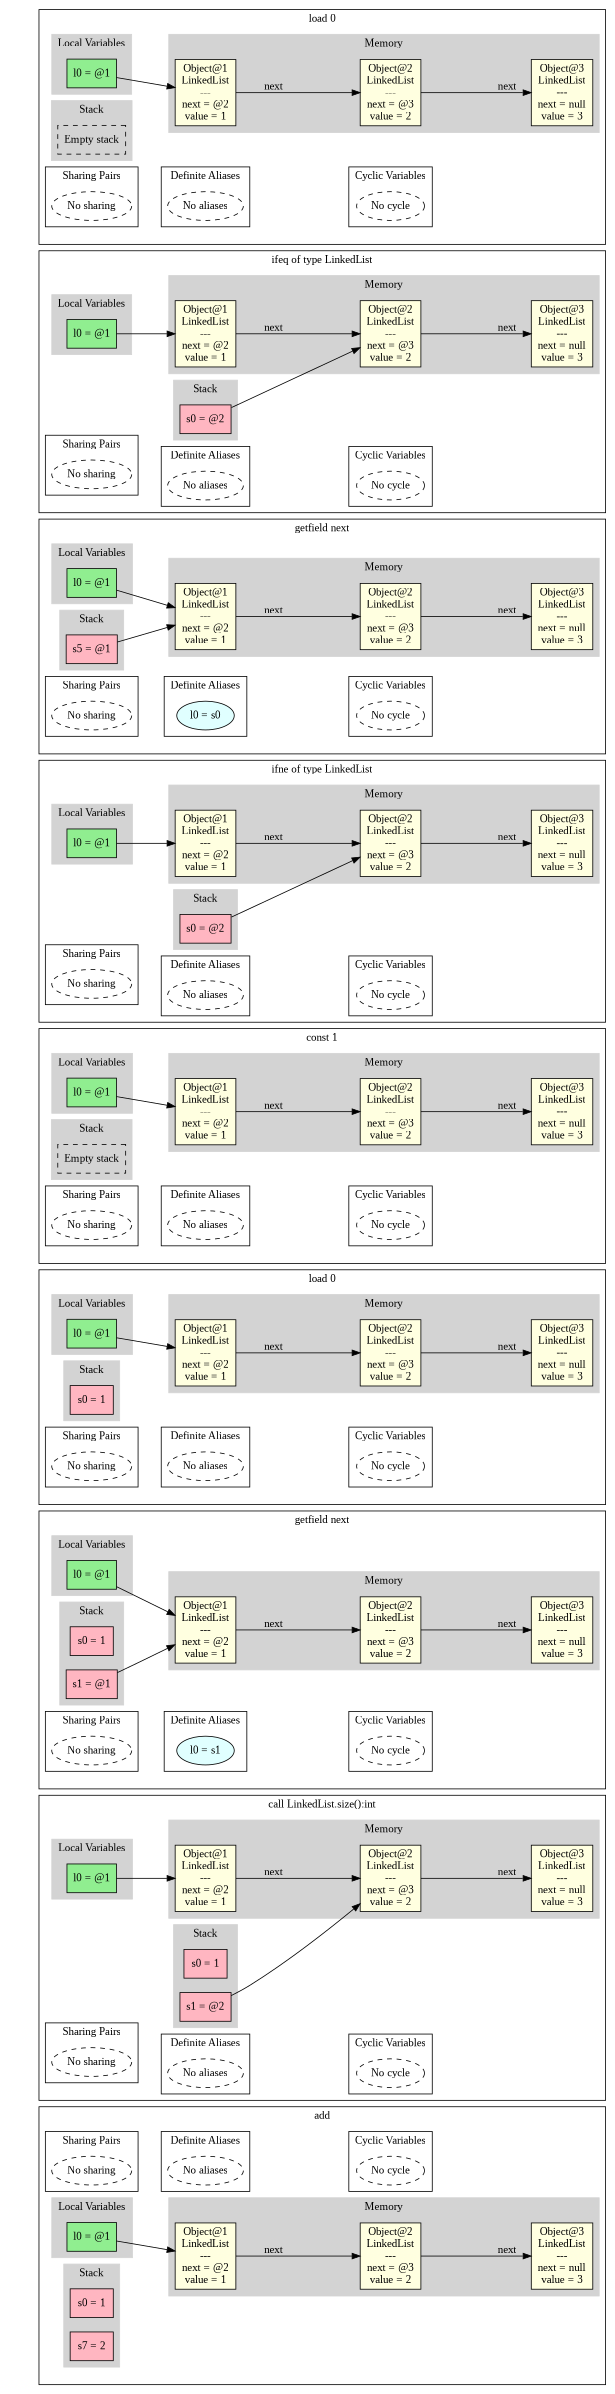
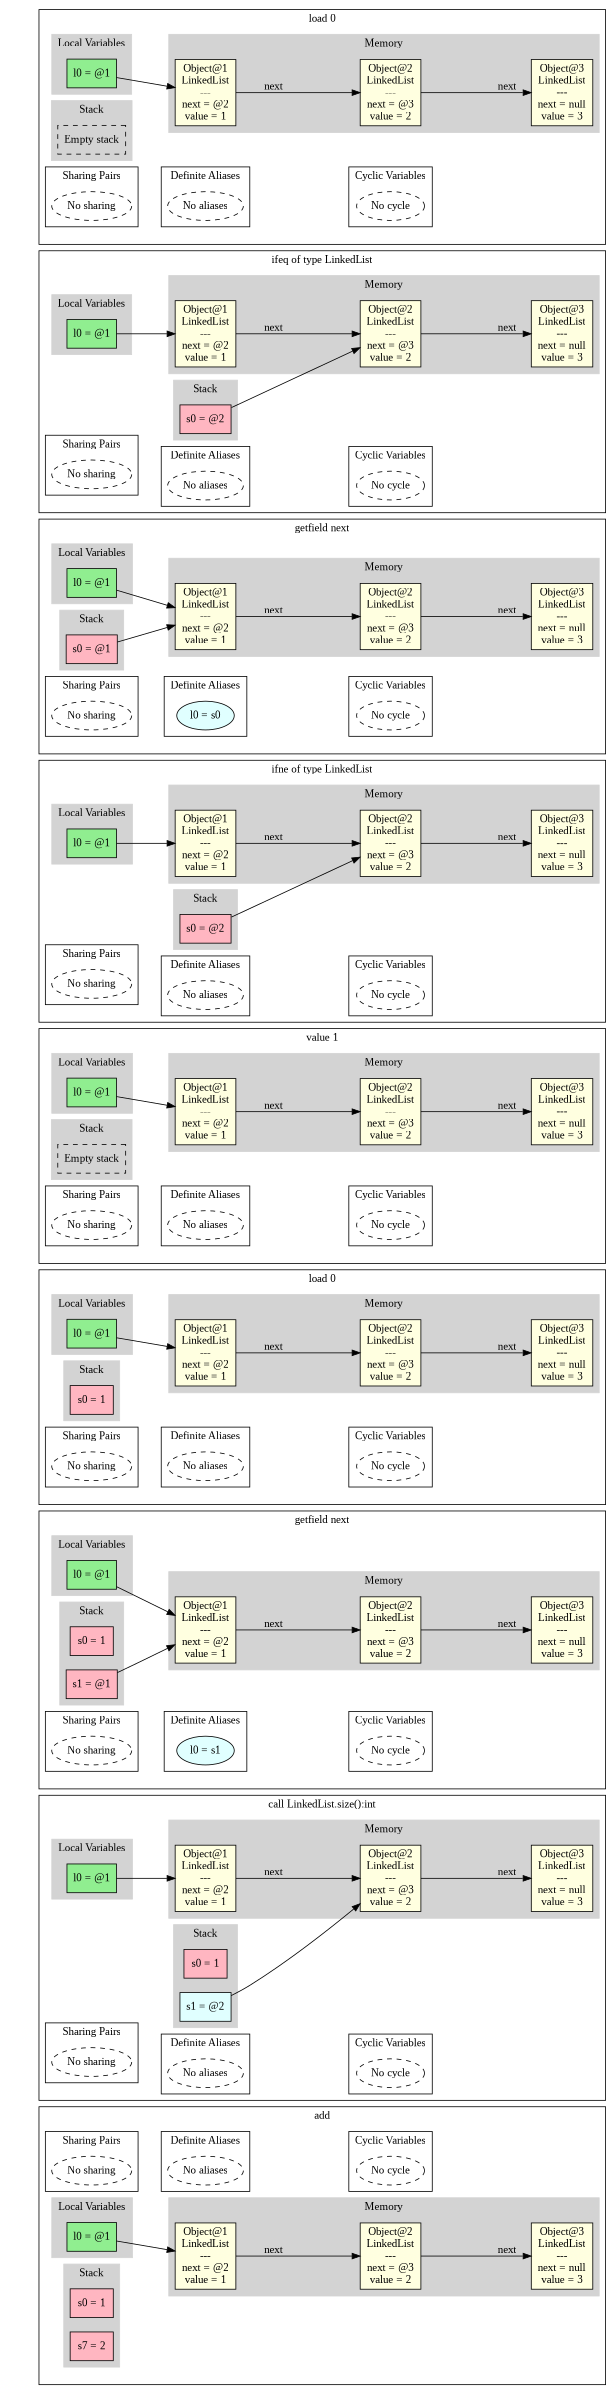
(92, 649) -> (92, 649)
(322, 1038) -> (322, 1038)
(206, 2007) -> (206, 2007)
